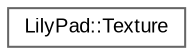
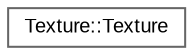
(97, 27) -> (97, 27)
